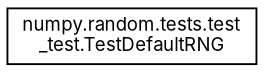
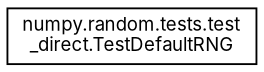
(132, 36) -> (132, 36)
